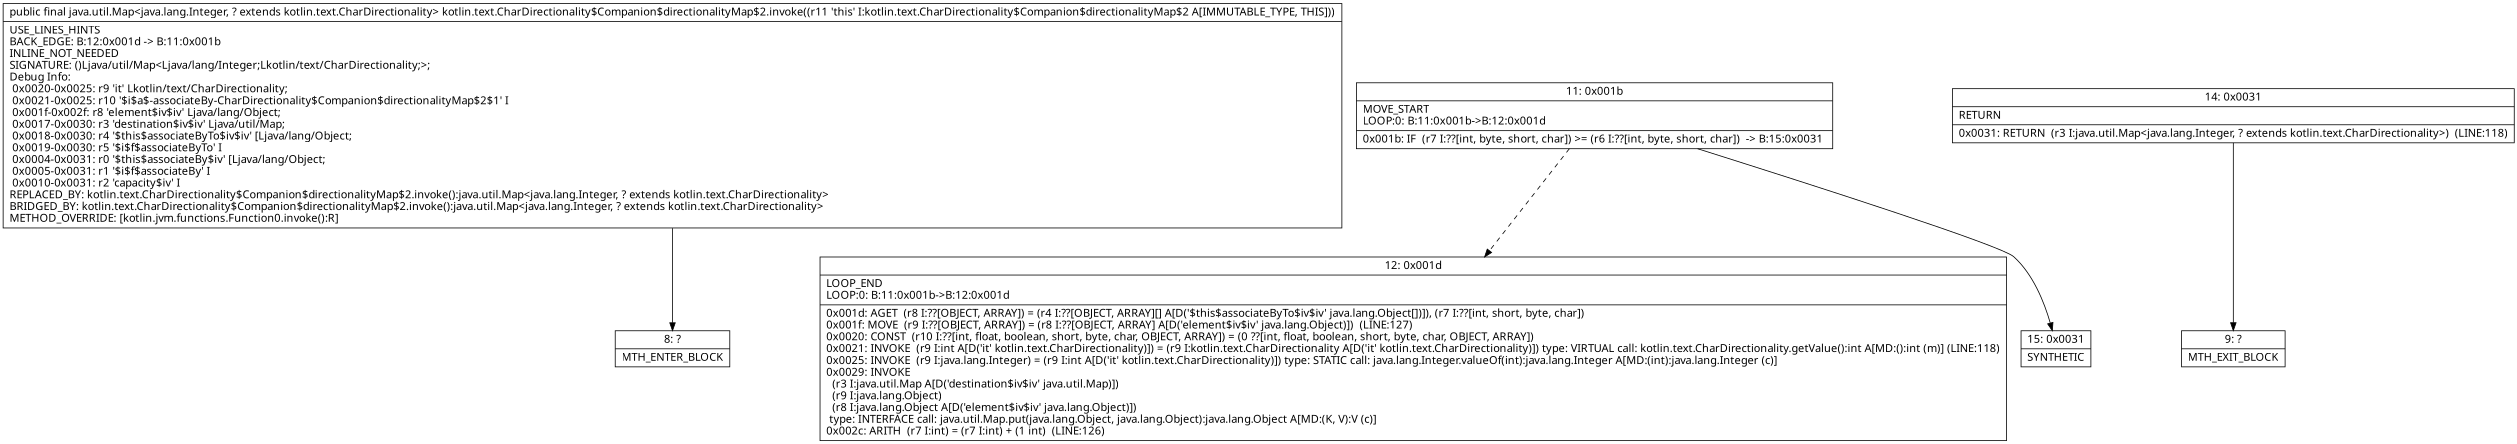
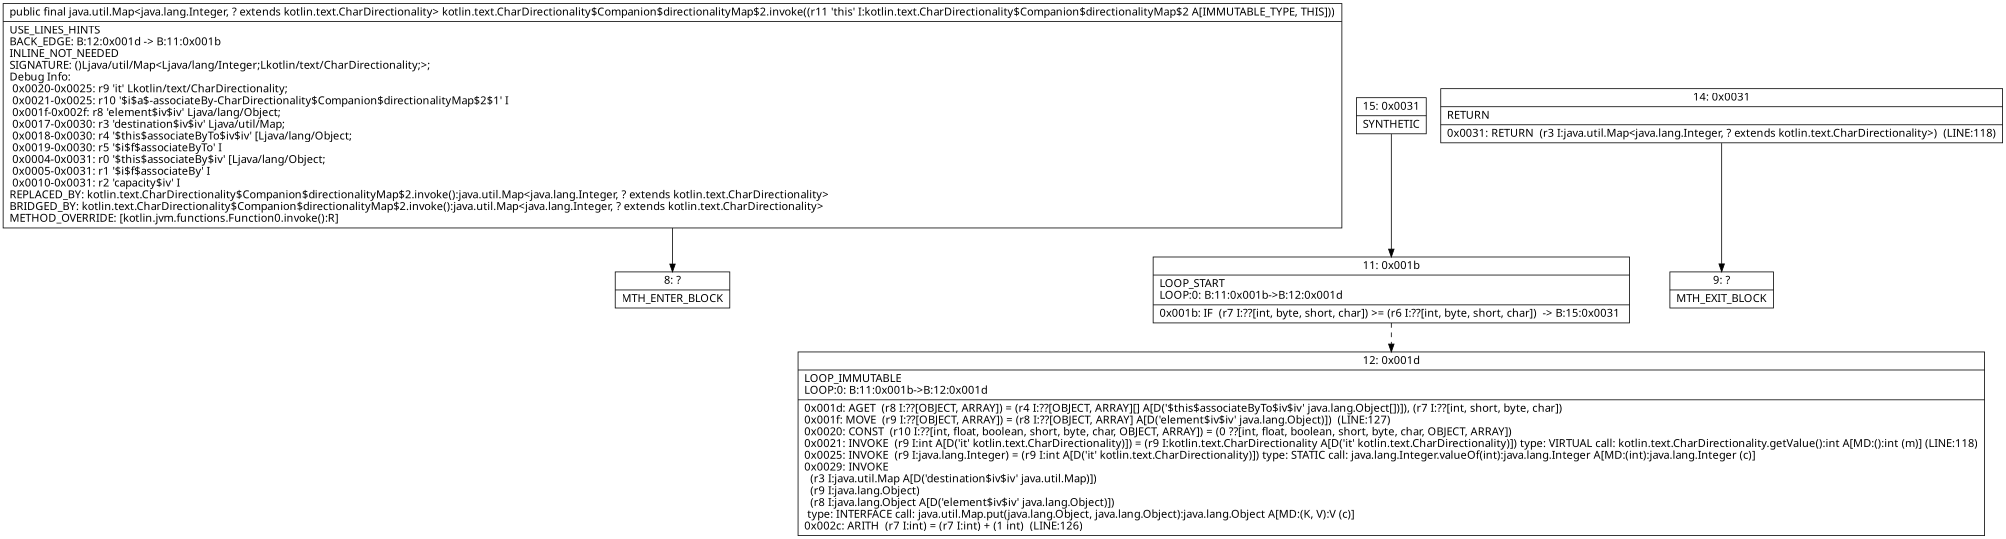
(1396, 109) -> (1192, 284)
(1893, 212) -> (1391, 192)
(855, 284) -> (853, 379)
